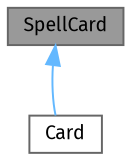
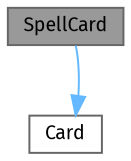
(53, 90) -> (79, 71)
